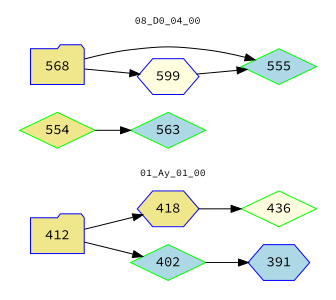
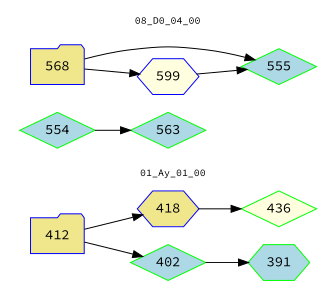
(57, 130) -> (57, 130)
(279, 263) -> (279, 263)
